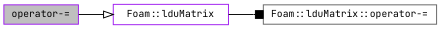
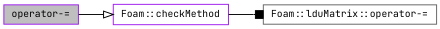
(171, 15) -> (171, 15)
